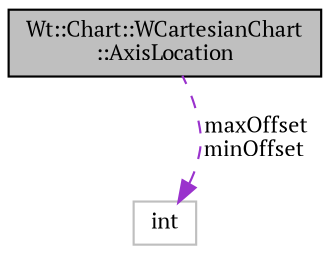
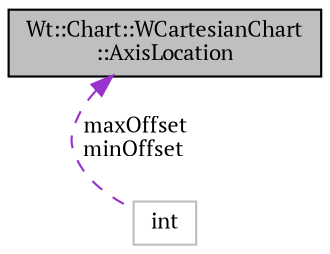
(200, 129) -> (77, 159)
